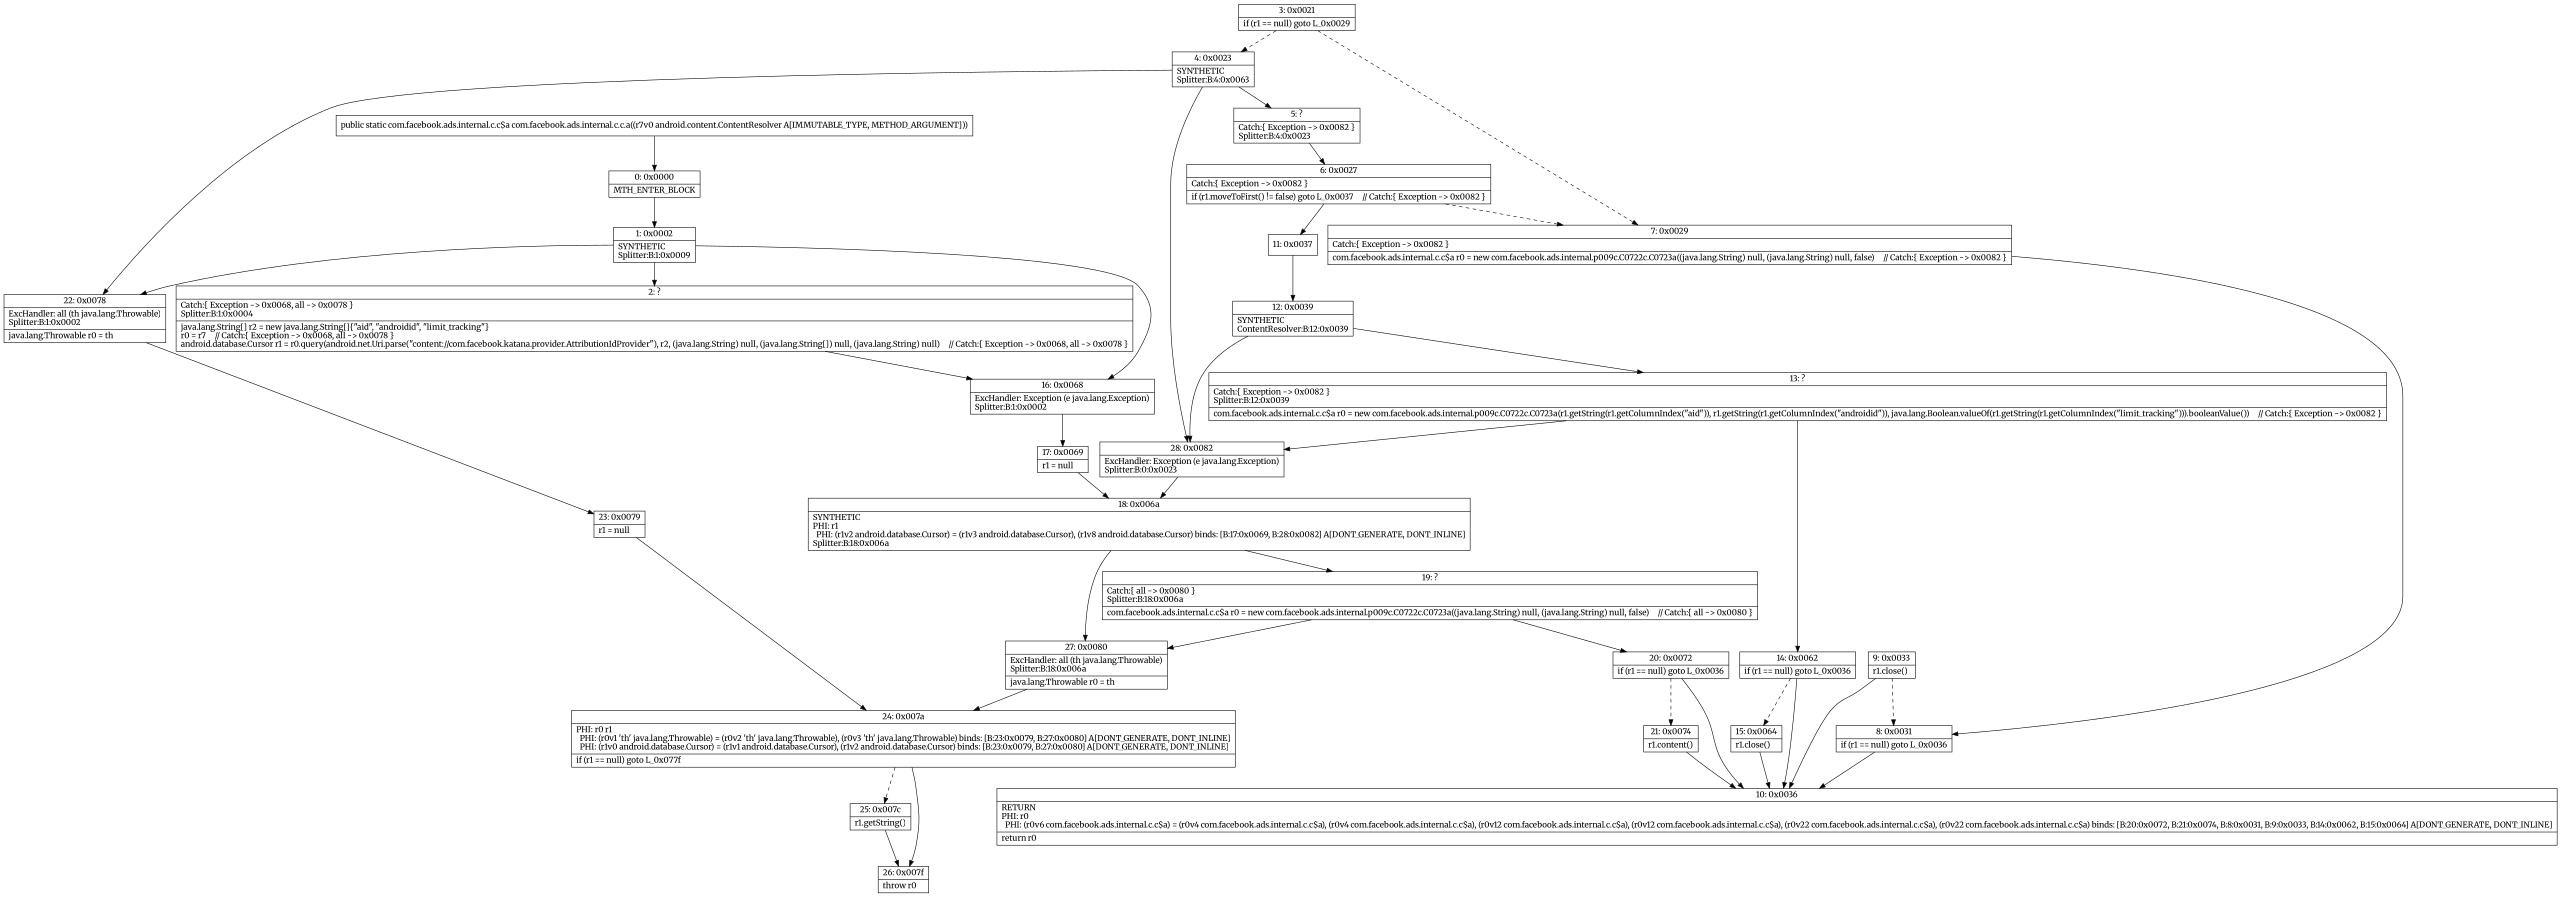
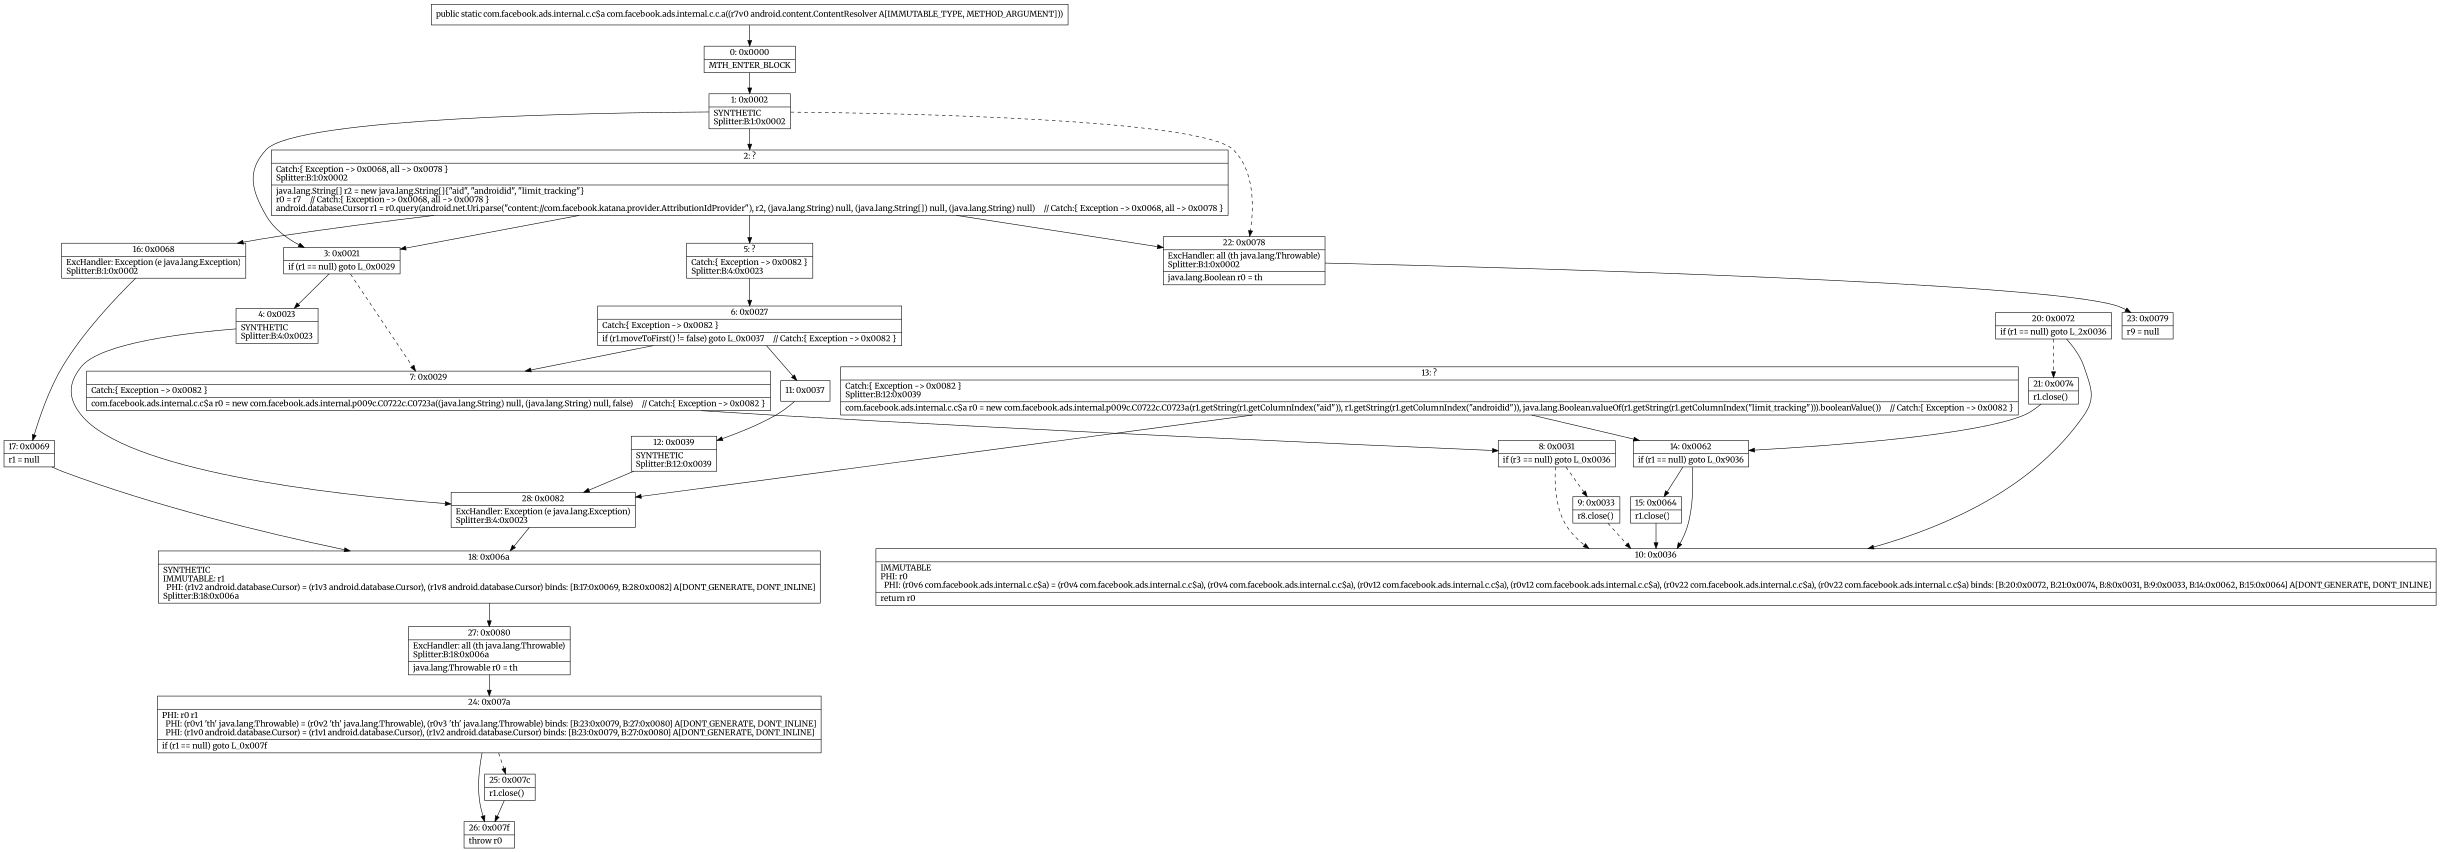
(1261, 40) -> (314, 289)
(1213, 80) -> (277, 336)
(605, 82) -> (1057, 231)
(1253, 96) -> (750, 226)
(1501, 214) -> (592, 358)
none -> (493, 232)
(378, 255) -> (1056, 121)
(654, 256) -> (750, 122)
(972, 256) -> (427, 121)
(217, 314) -> (312, 178)
(1293, 329) -> (674, 464)
(61, 336) -> (1215, 278)
(1495, 350) -> none
(1141, 470) -> (492, 521)
(827, 526) -> (195, 579)
(614, 531) -> (2143, 332)
(1430, 596) -> none
(749, 622) -> none
(1671, 671) -> (2054, 332)
(1798, 671) -> (1691, 460)
(1890, 671) -> (1596, 516)
(1779, 699) -> (1675, 479)
(1893, 699) -> (1575, 479)
(1823, 721) -> (1617, 534)
(1671, 745) -> (2051, 397)
(1894, 745) -> (1557, 460)
(629, 760) -> (215, 746)
(1708, 769) -> (1900, 438)
(1850, 769) -> (1560, 510)
(1019, 808) -> (906, 568)
(880, 823) -> (507, 794)
